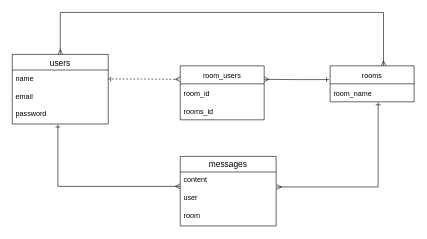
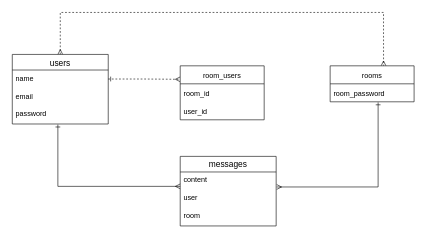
(228, 12) -> (228, 12)
(296, 79) -> none
(352, 93) -> (360, 93)
(199, 111) -> (197, 111)
